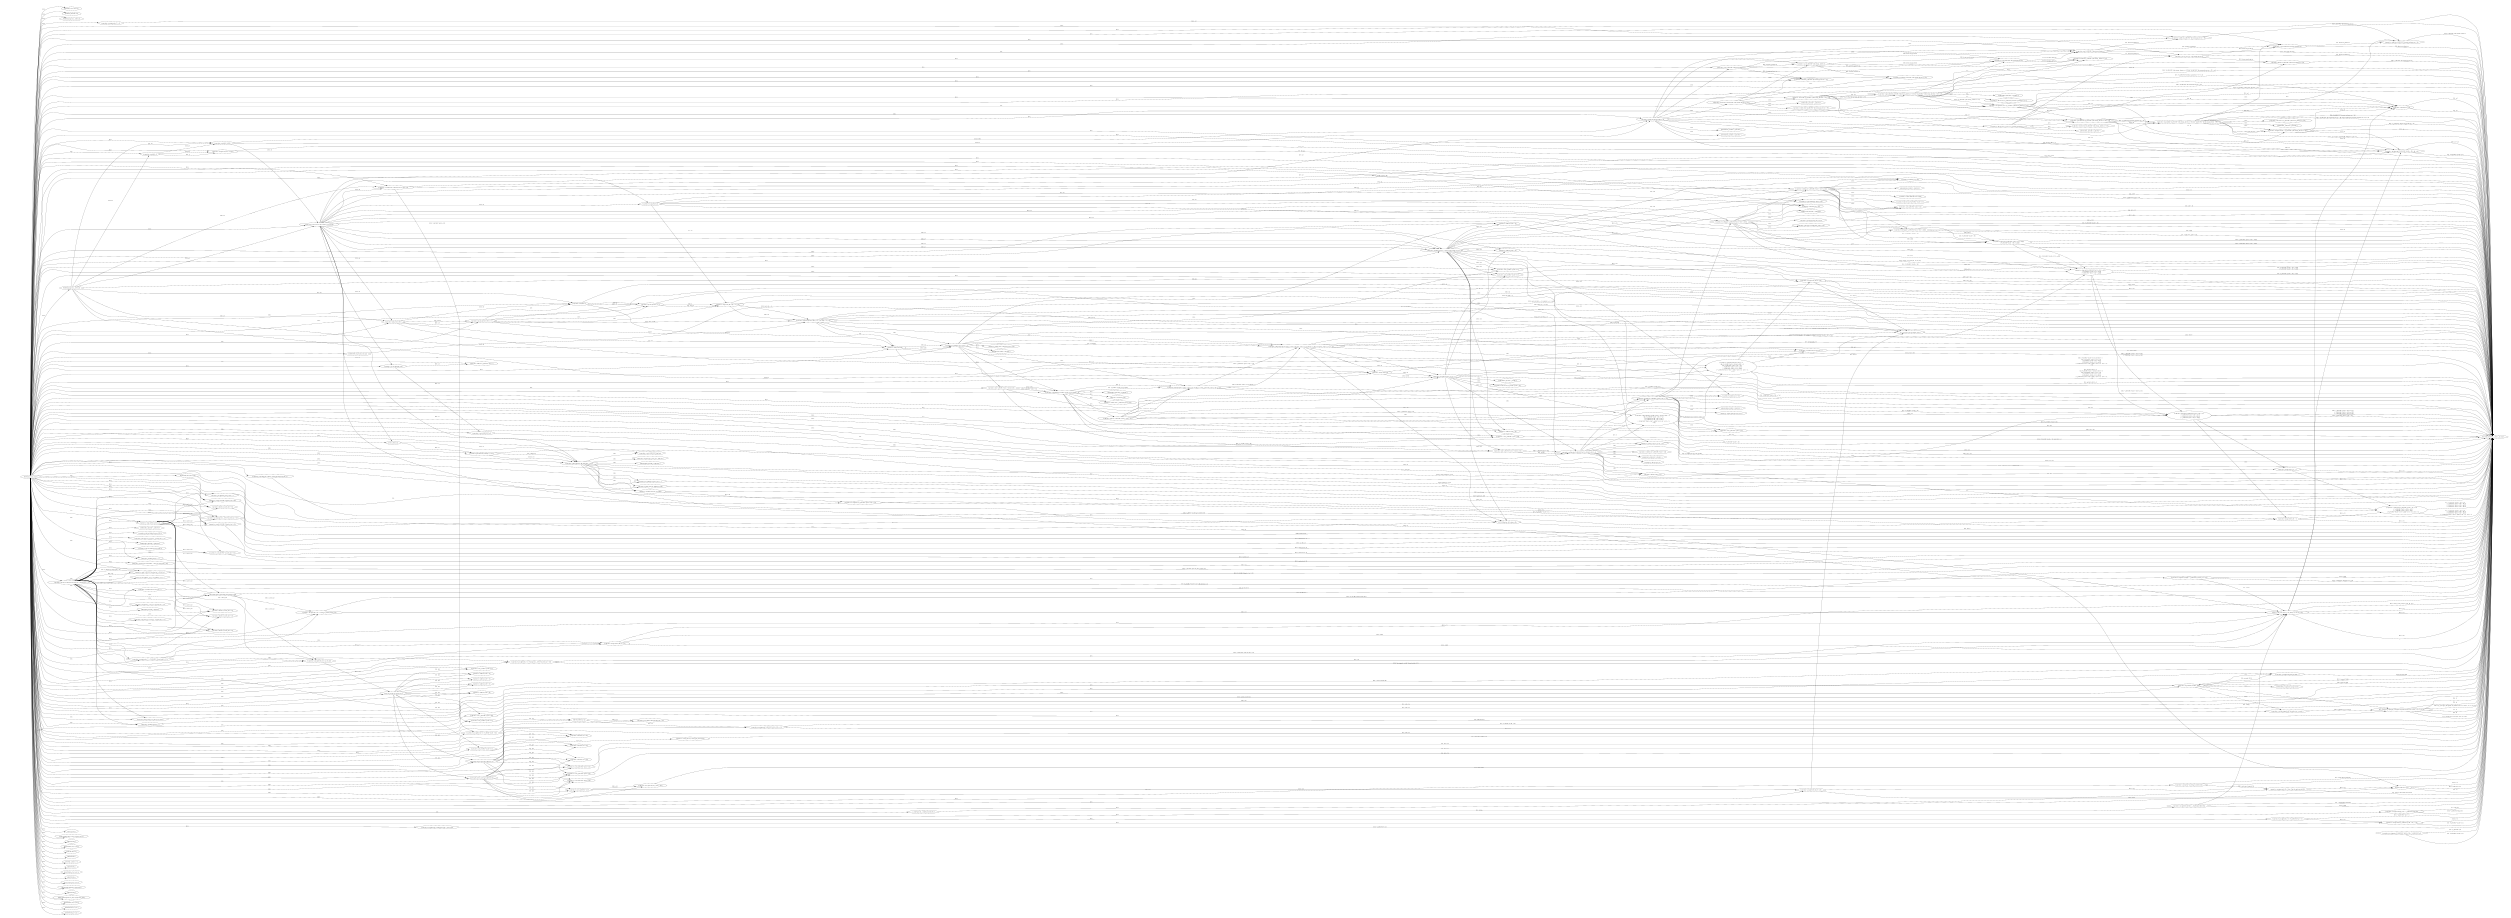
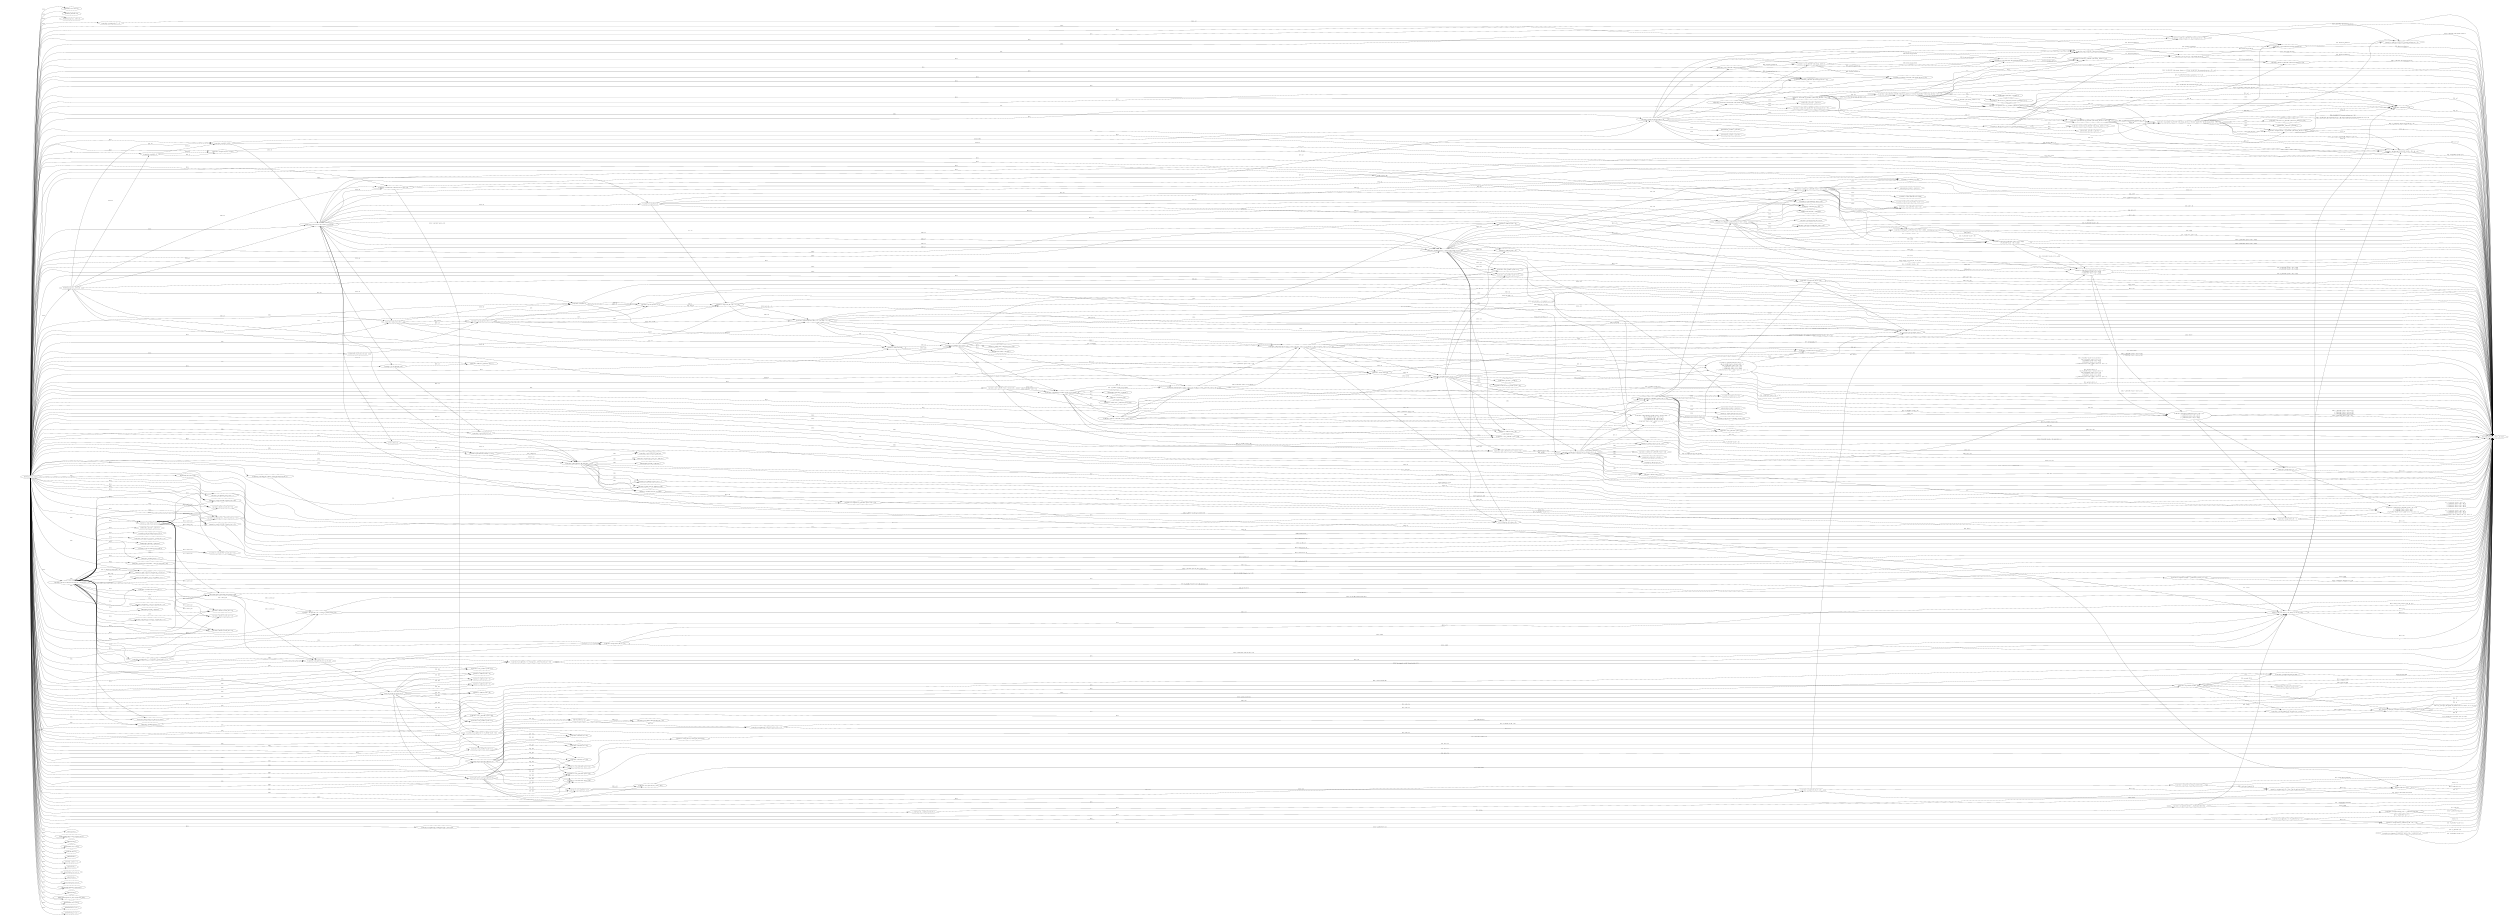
none -> (1731, 418)
